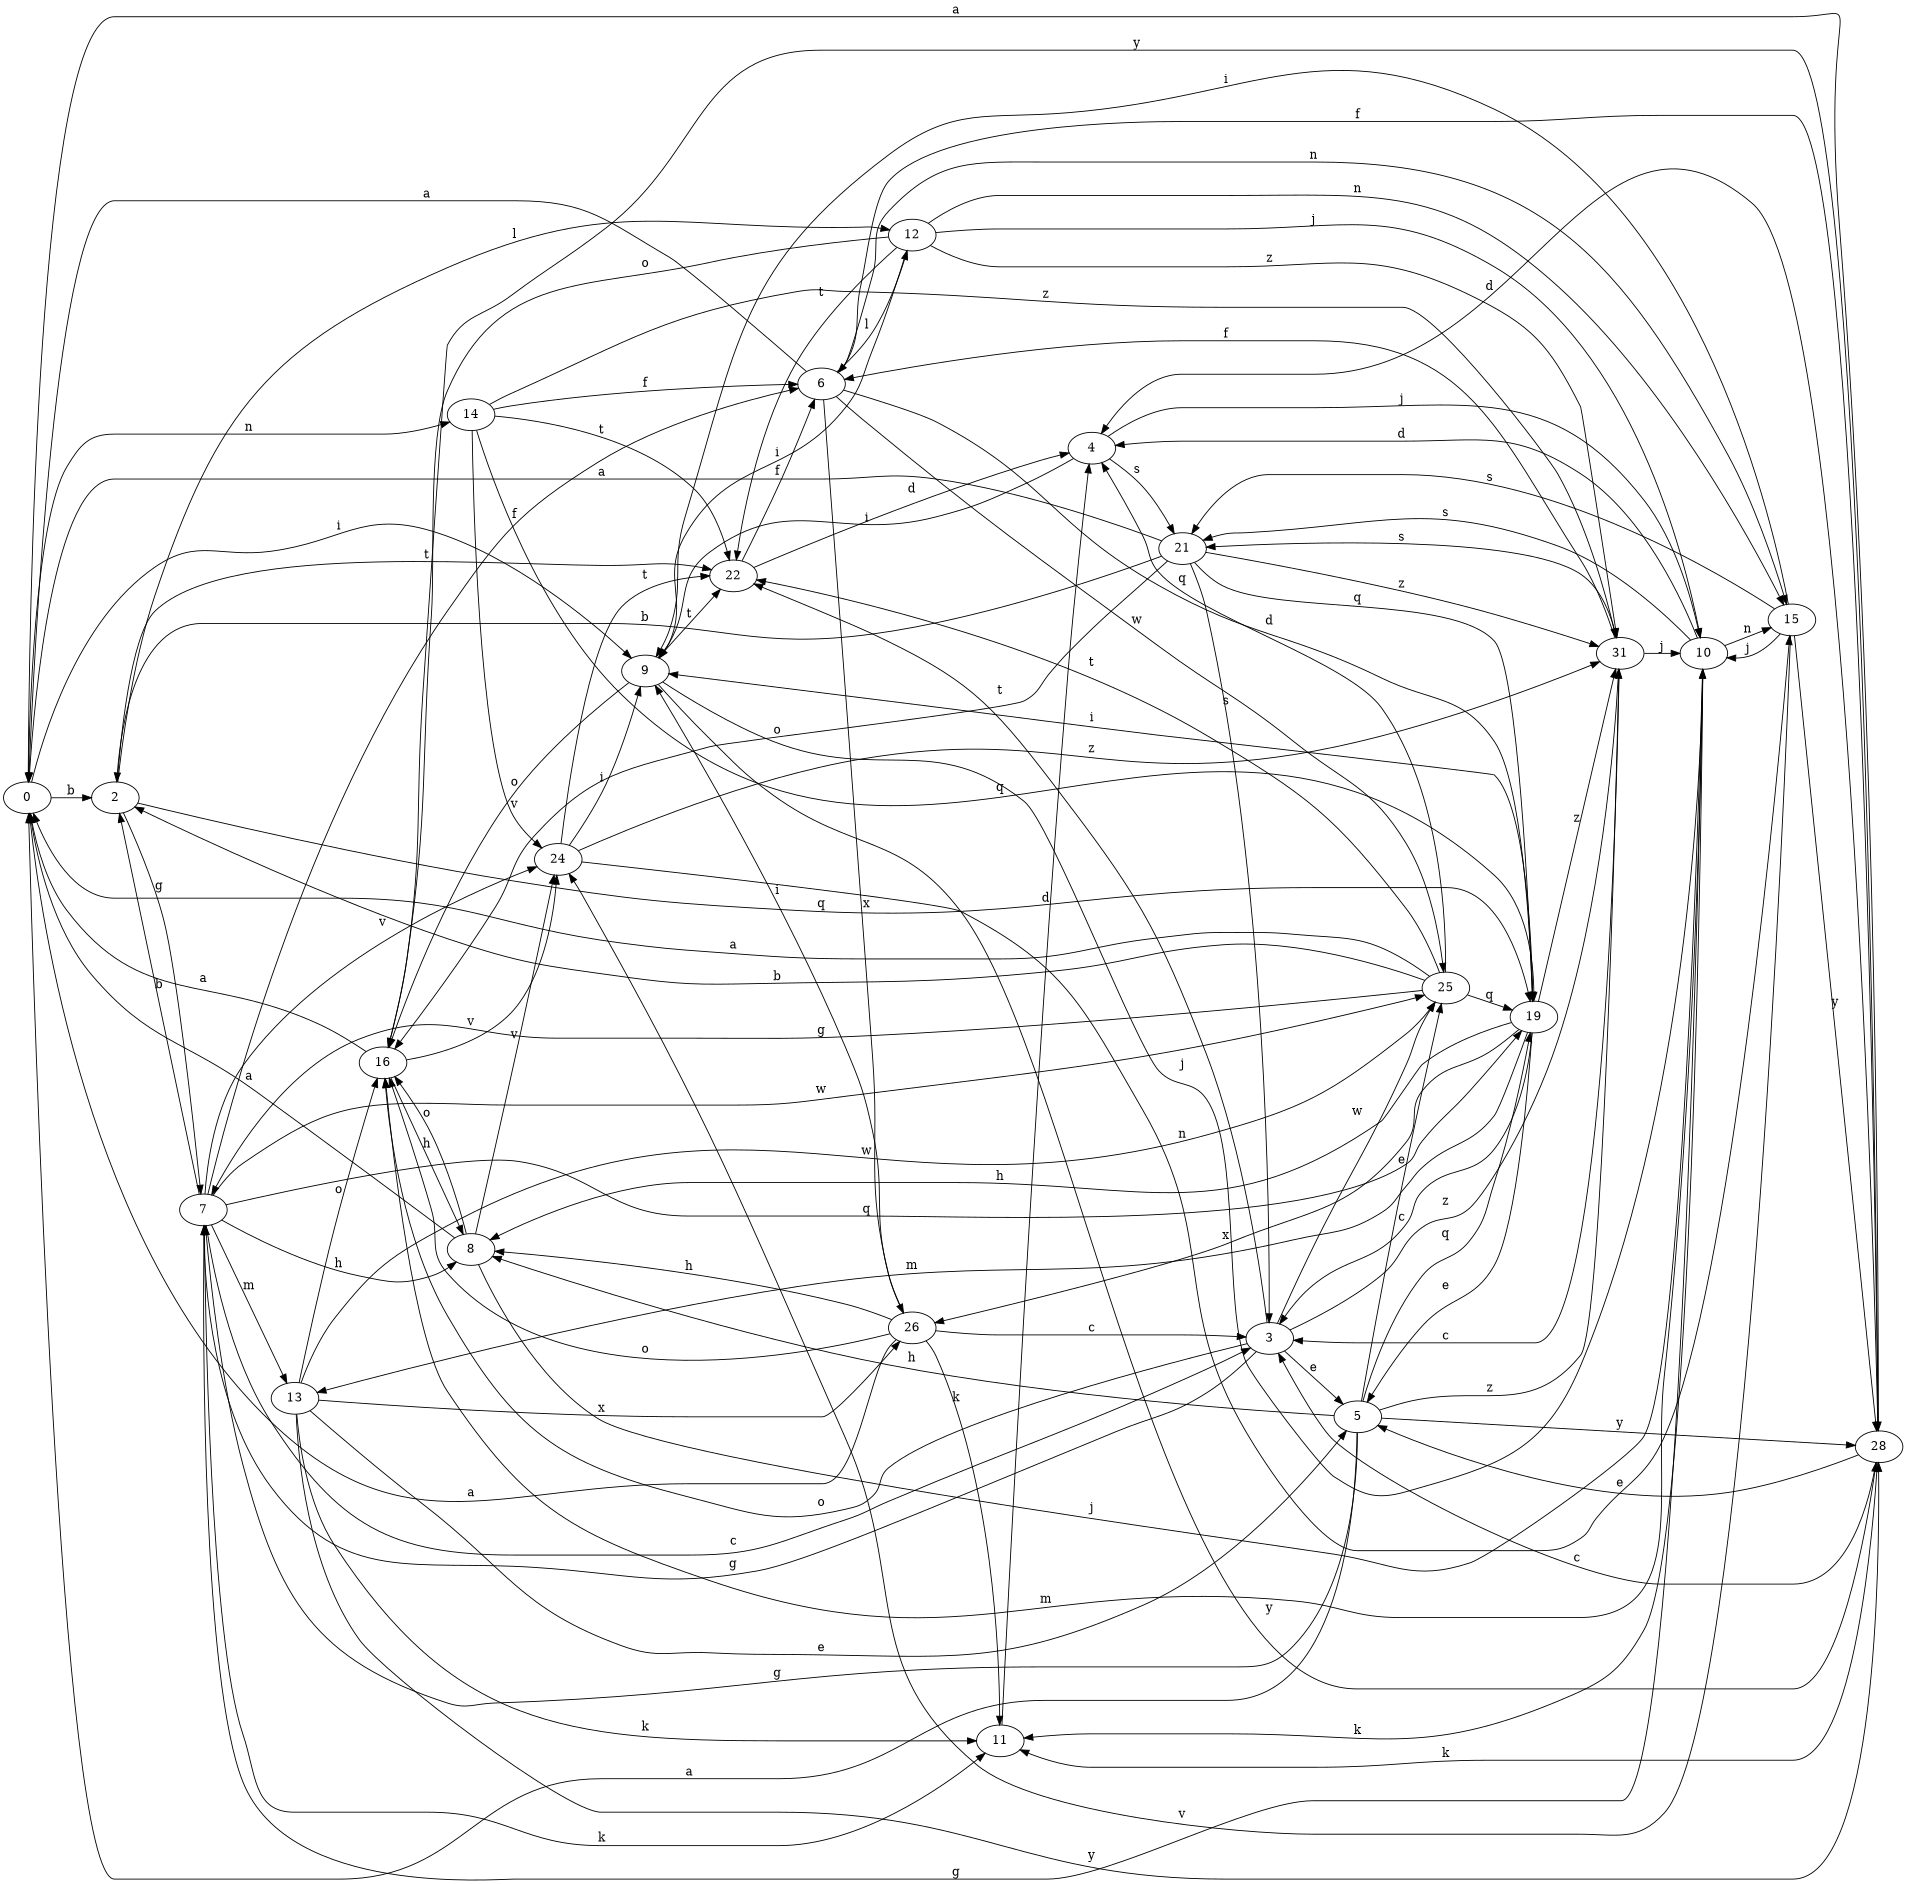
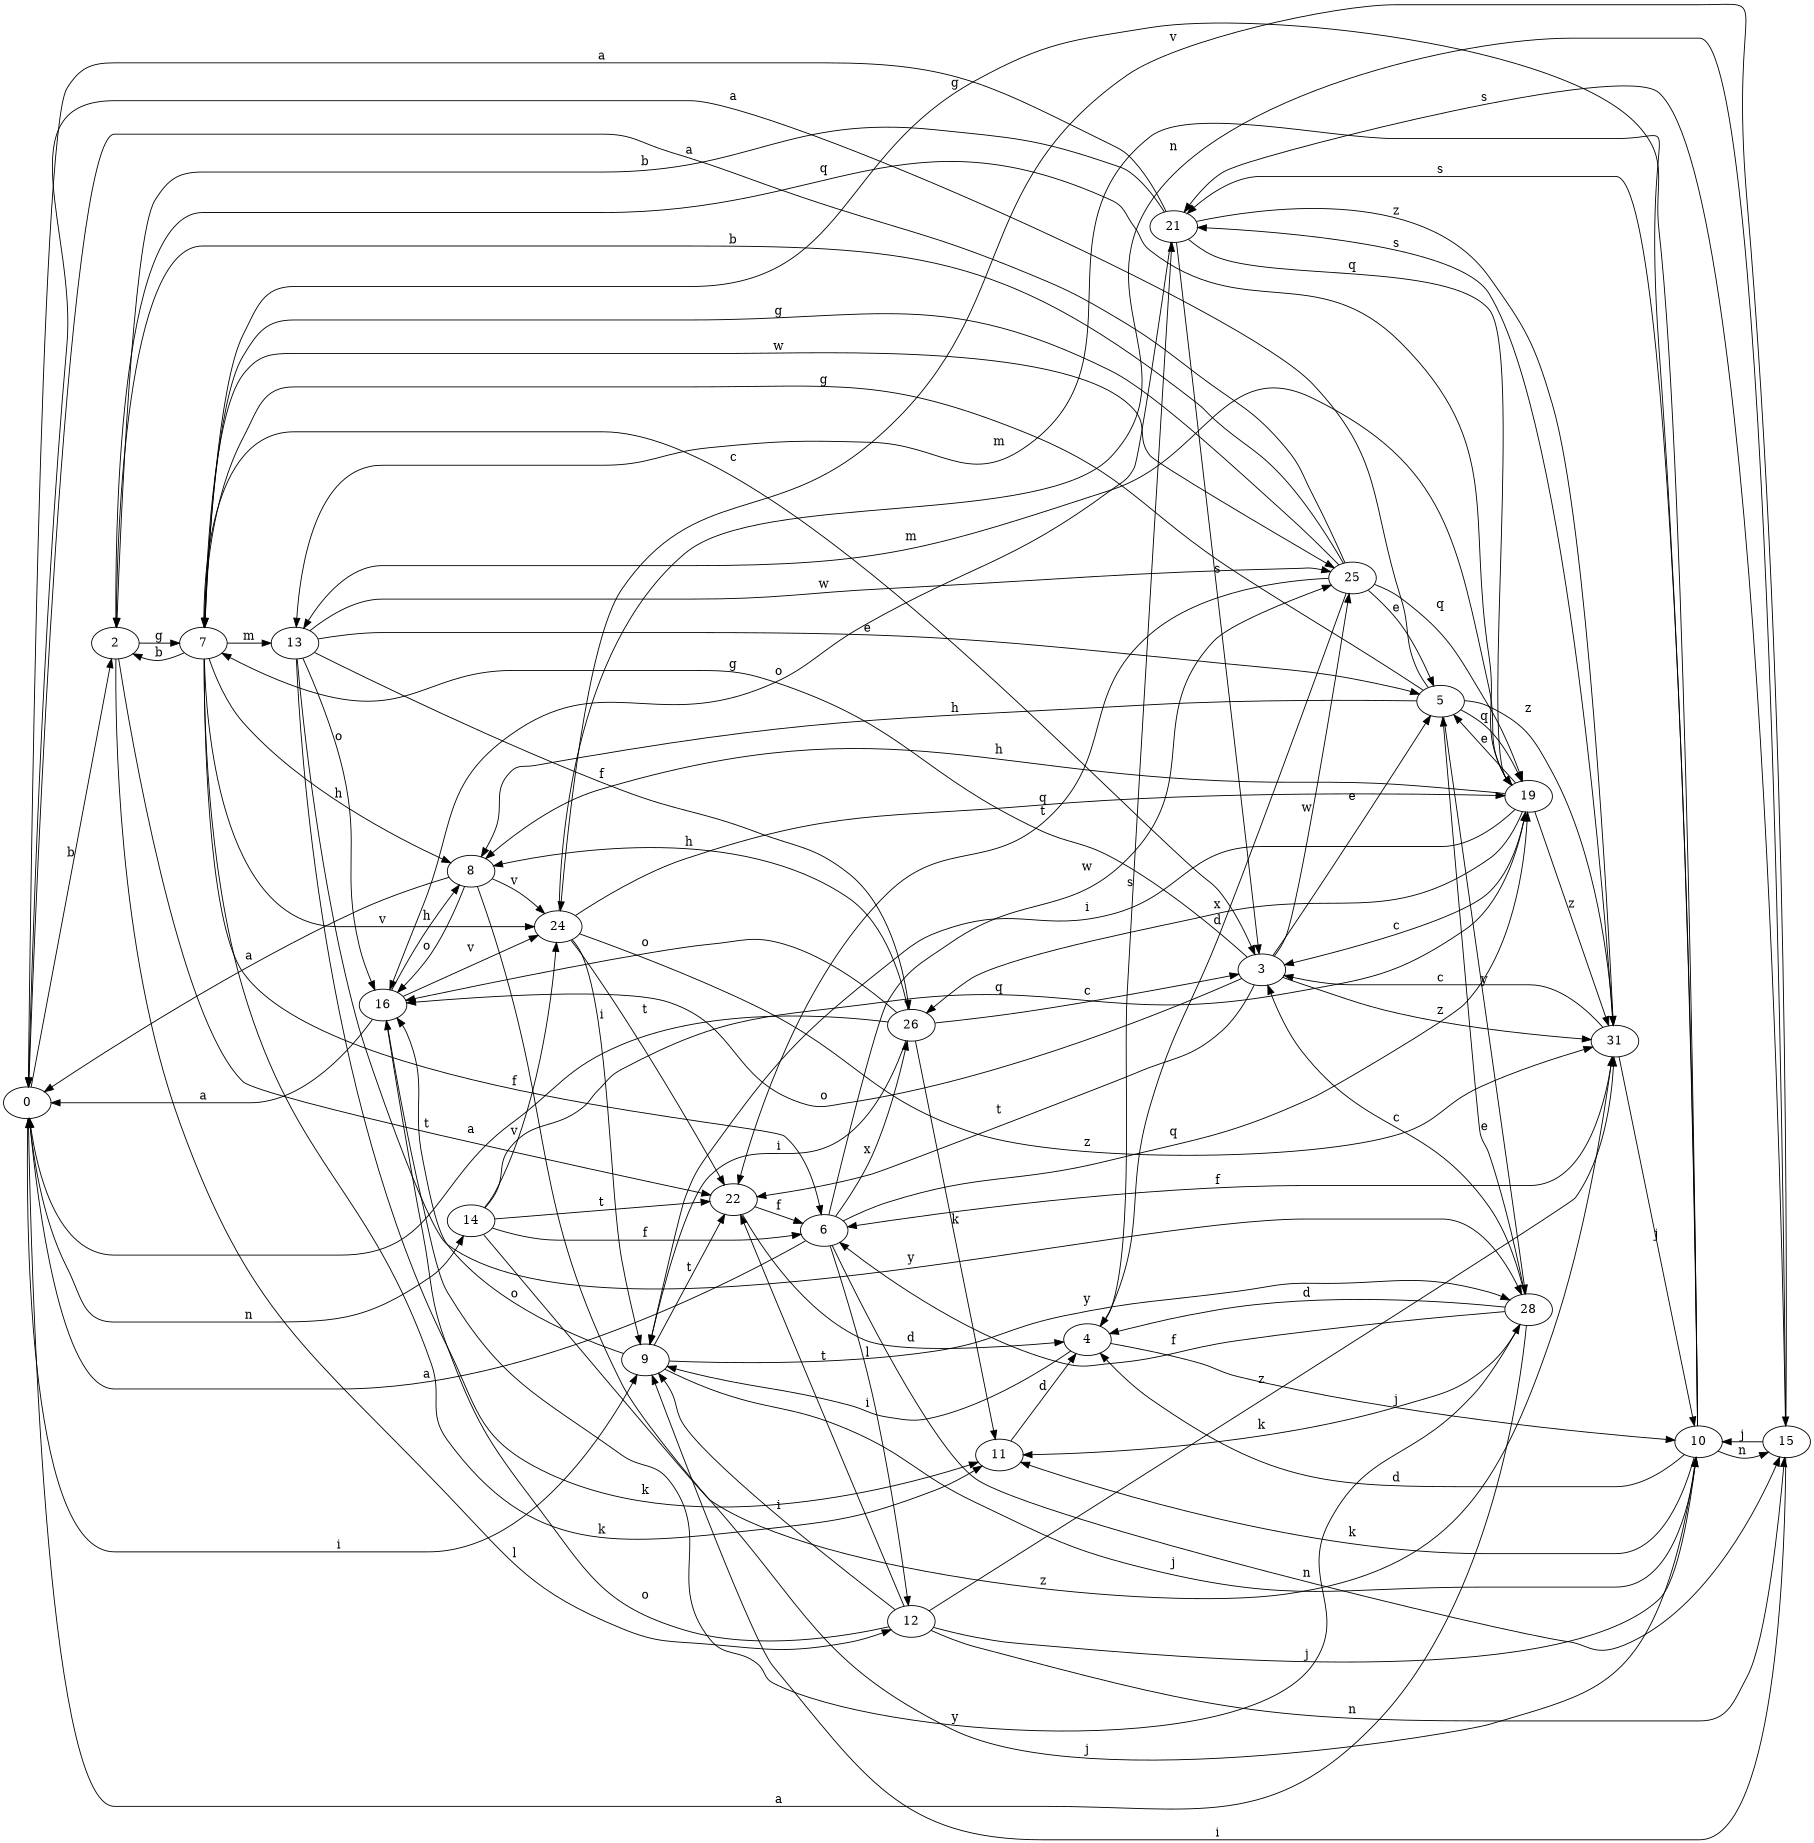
(1835, 1029) -> none
(1398, 1206) -> (1400, 624)
(896, 1216) -> (1026, 806)
(602, 1408) -> (602, 775)
(1381, 1617) -> (1452, 139)
